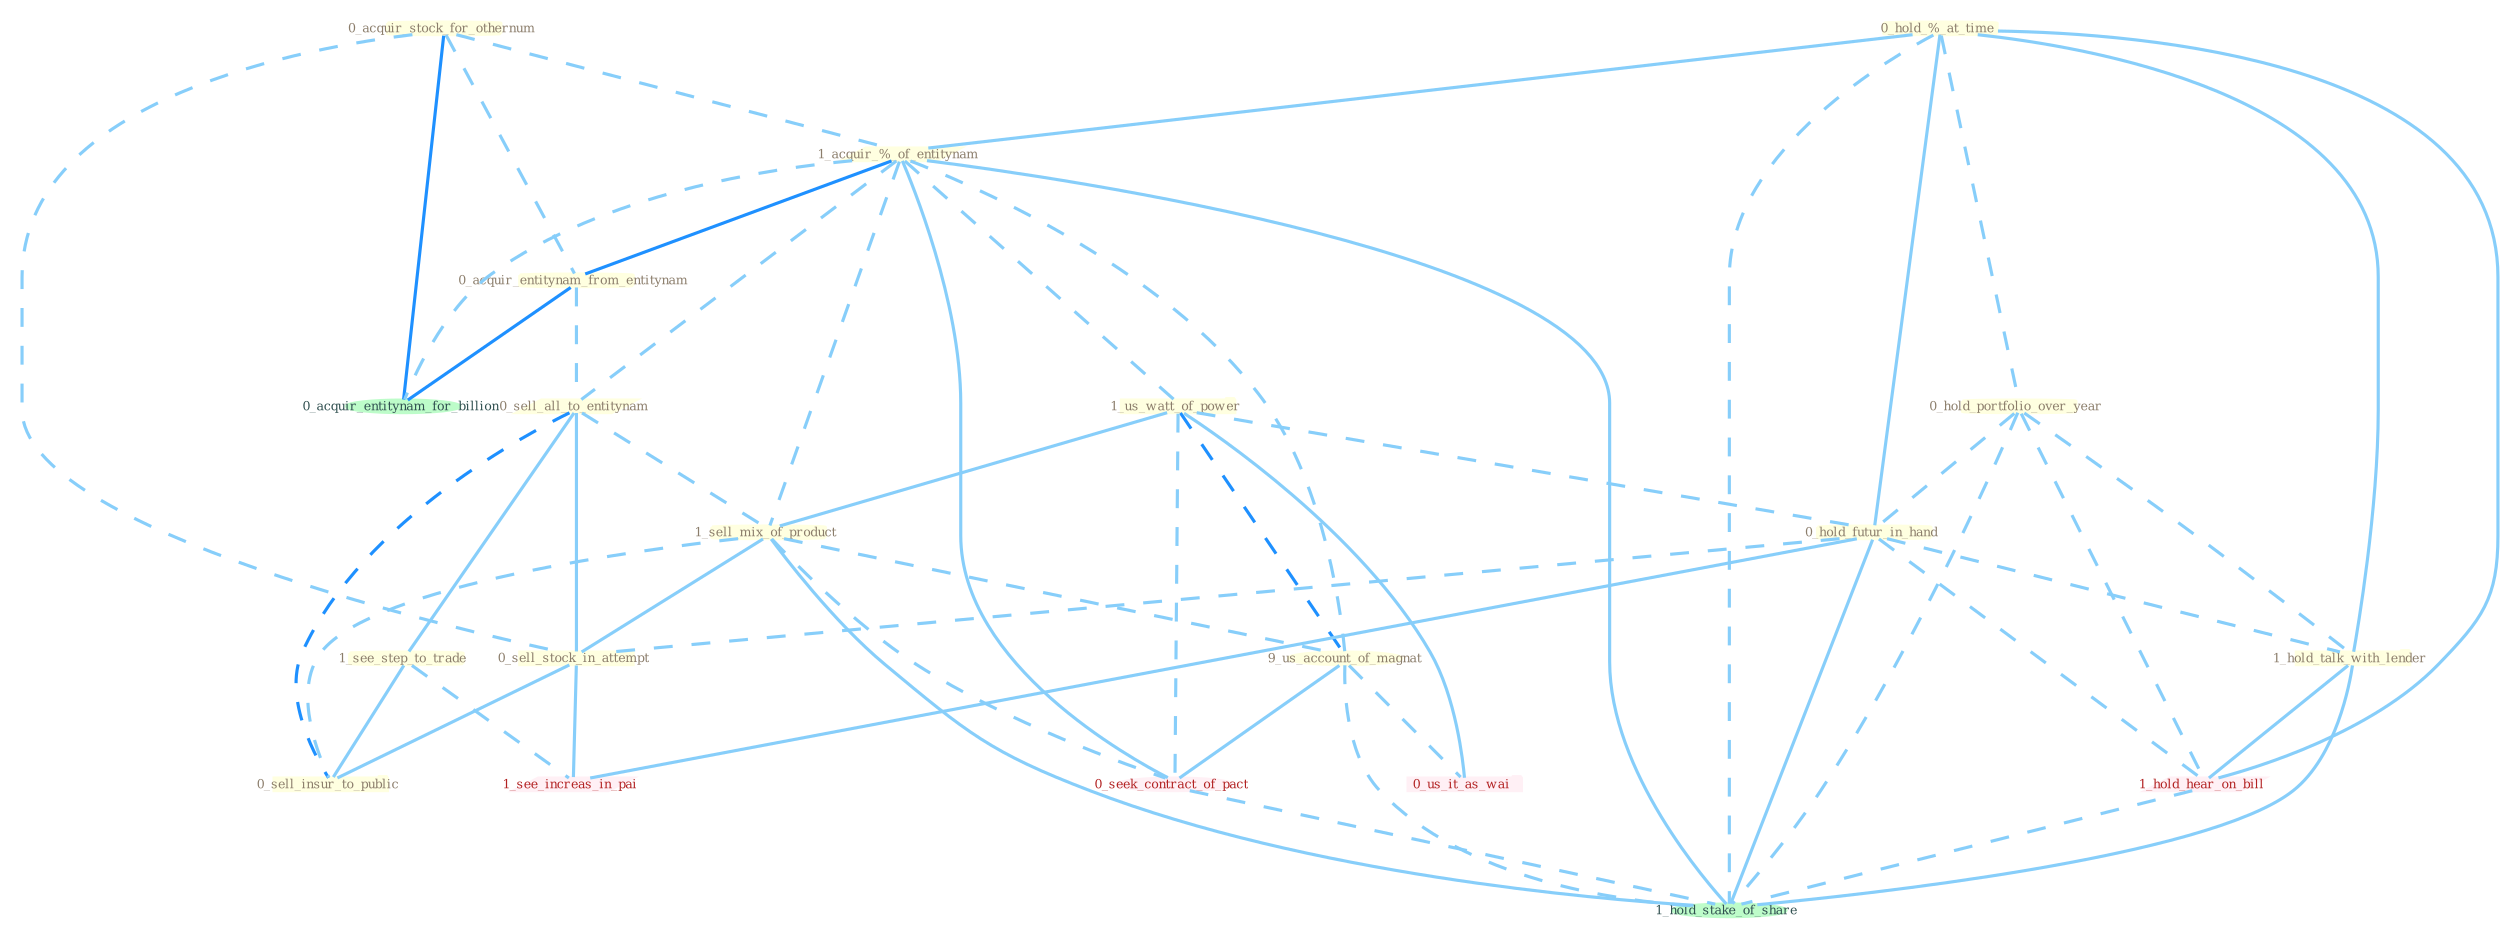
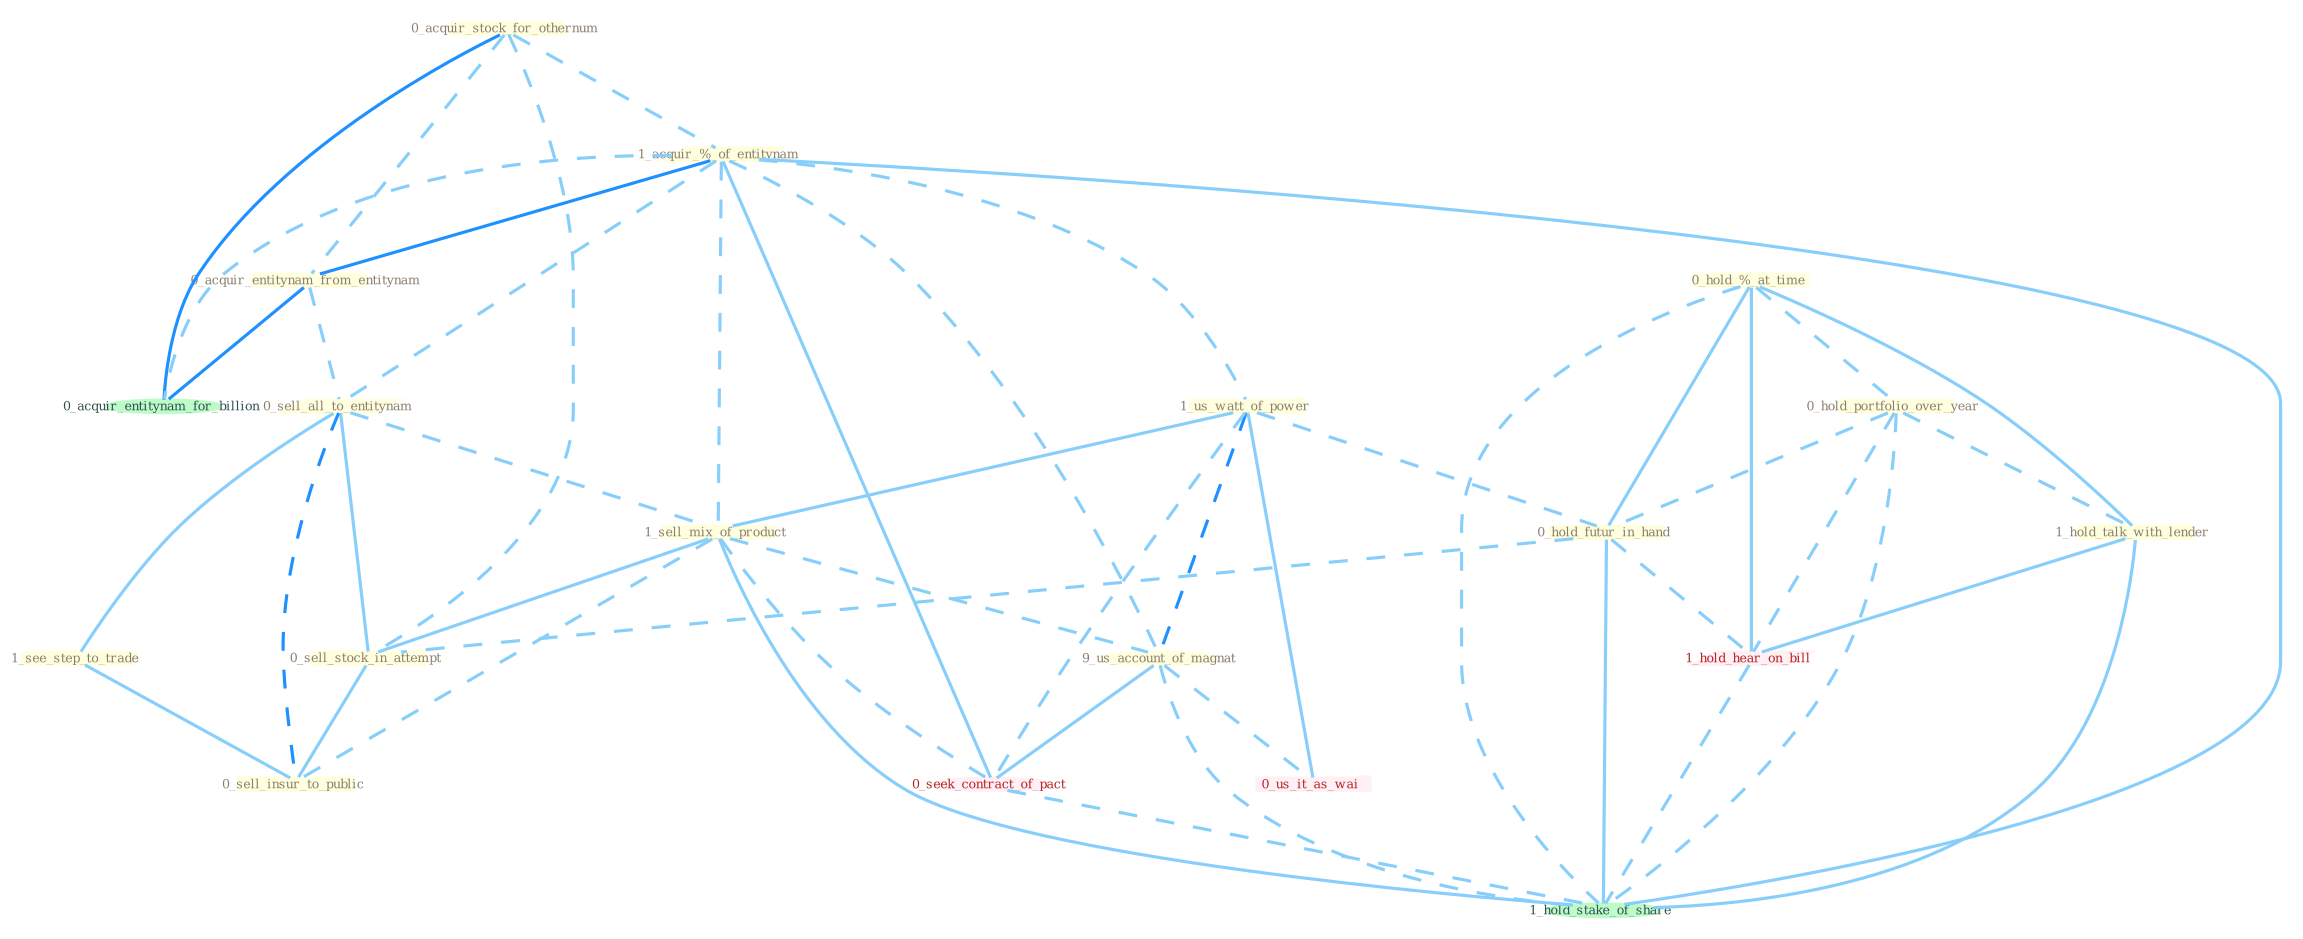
(1420, 91) -> none
(2136, 601) -> none
(573, 784) -> none
